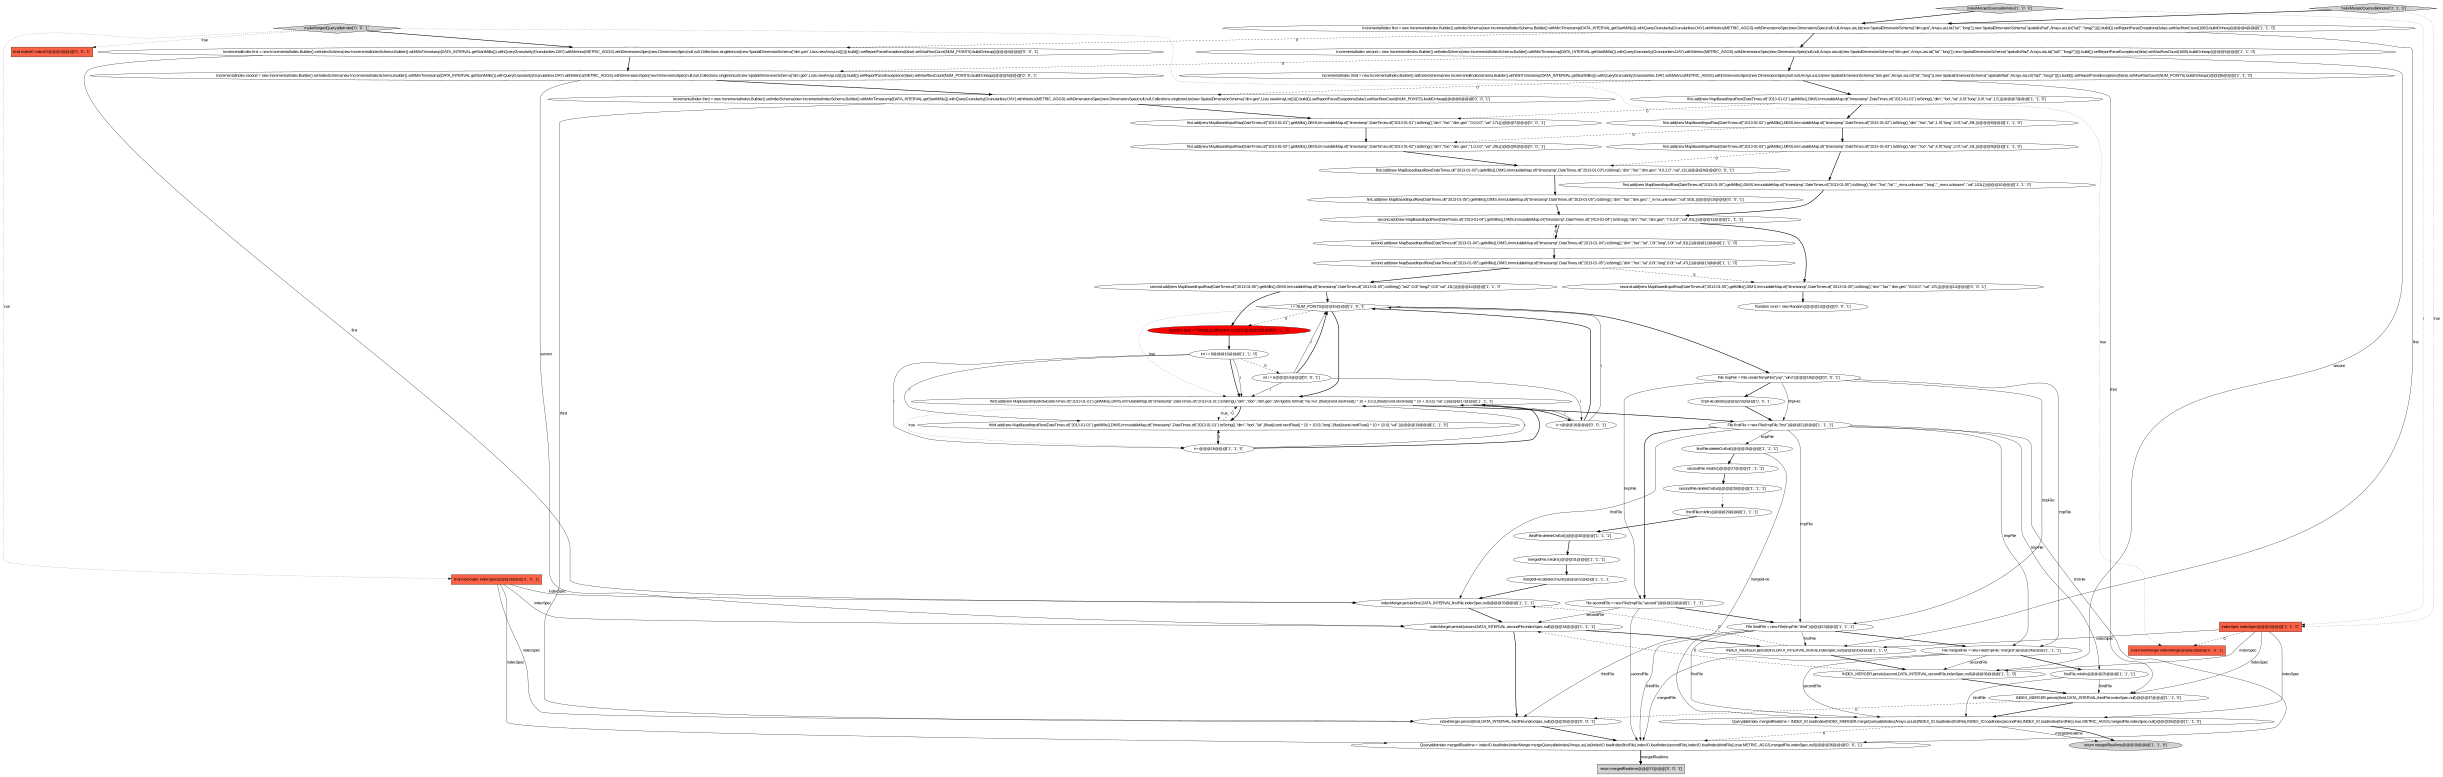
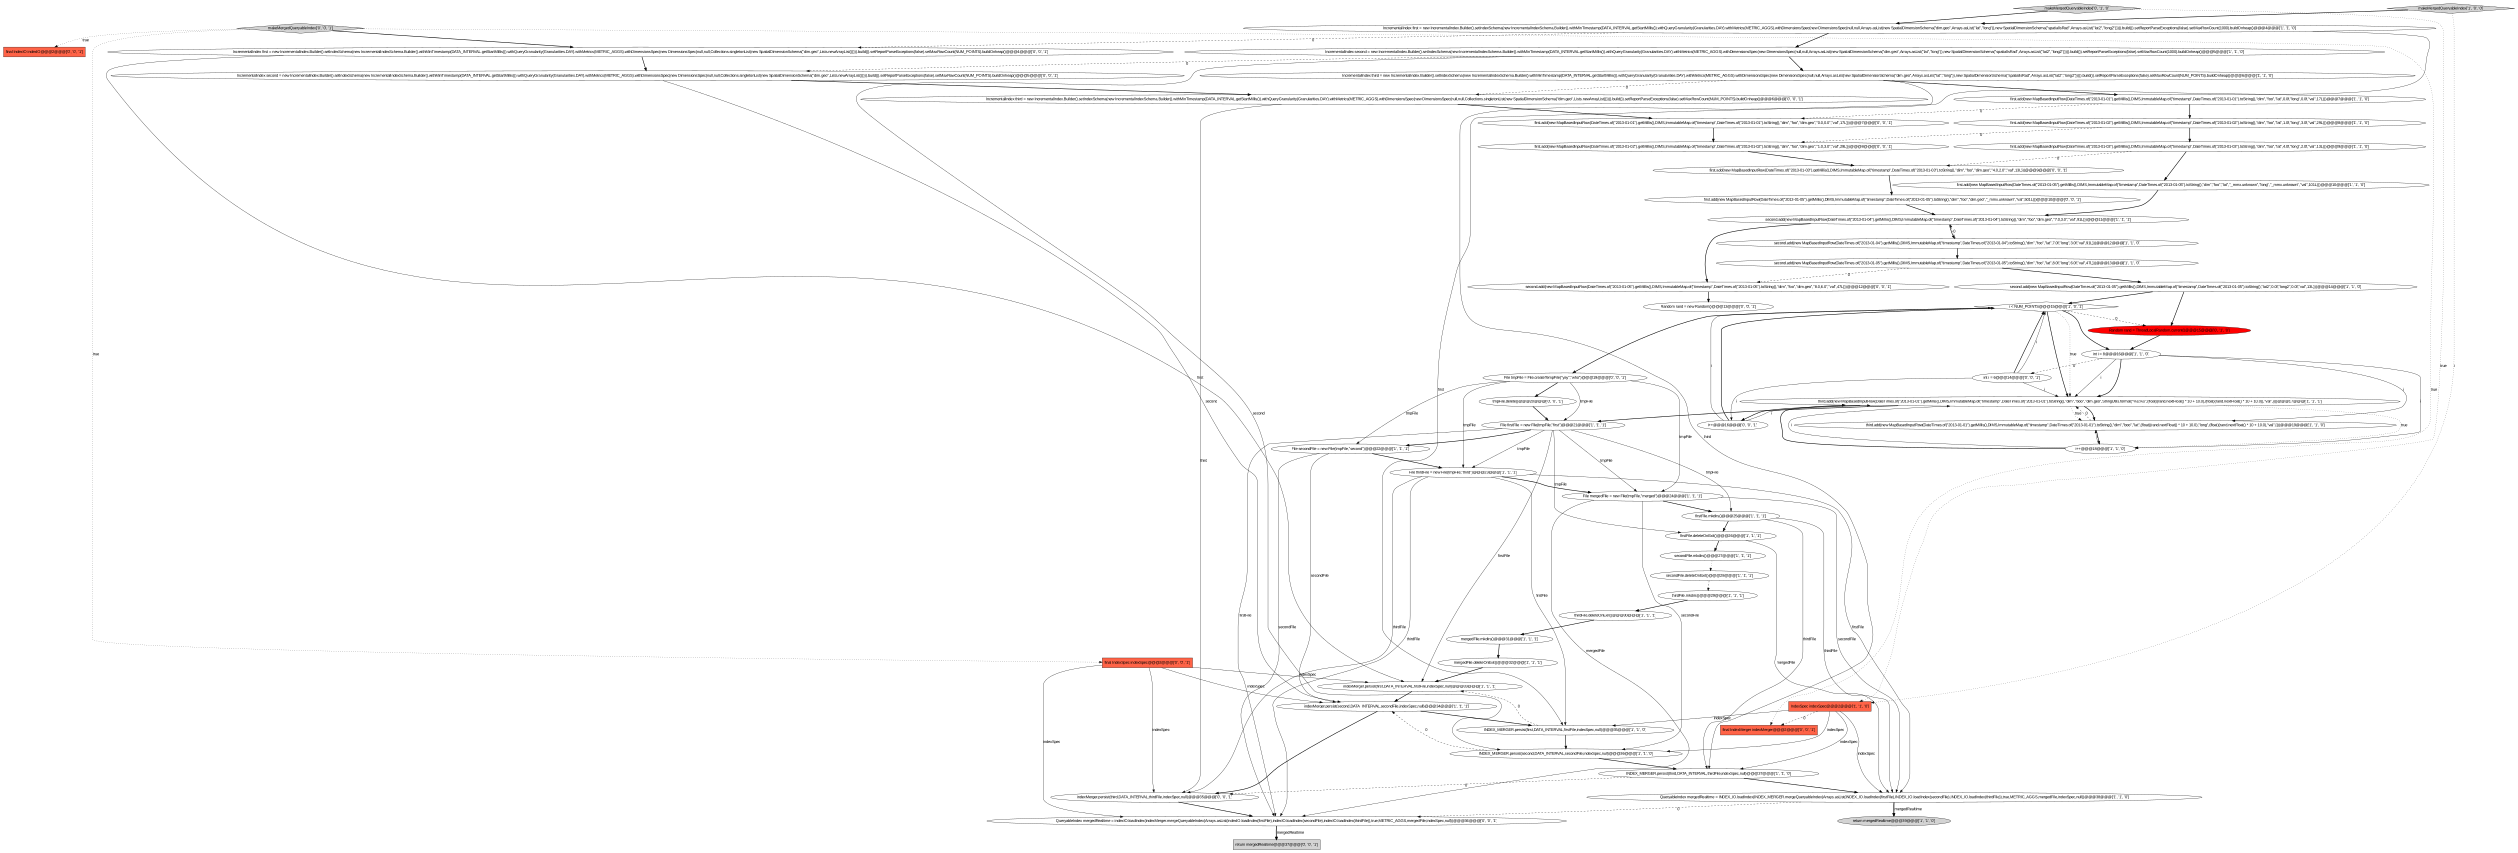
none -> (2082, 331)
(1724, 477) -> (1711, 564)
none -> (1726, 525)
